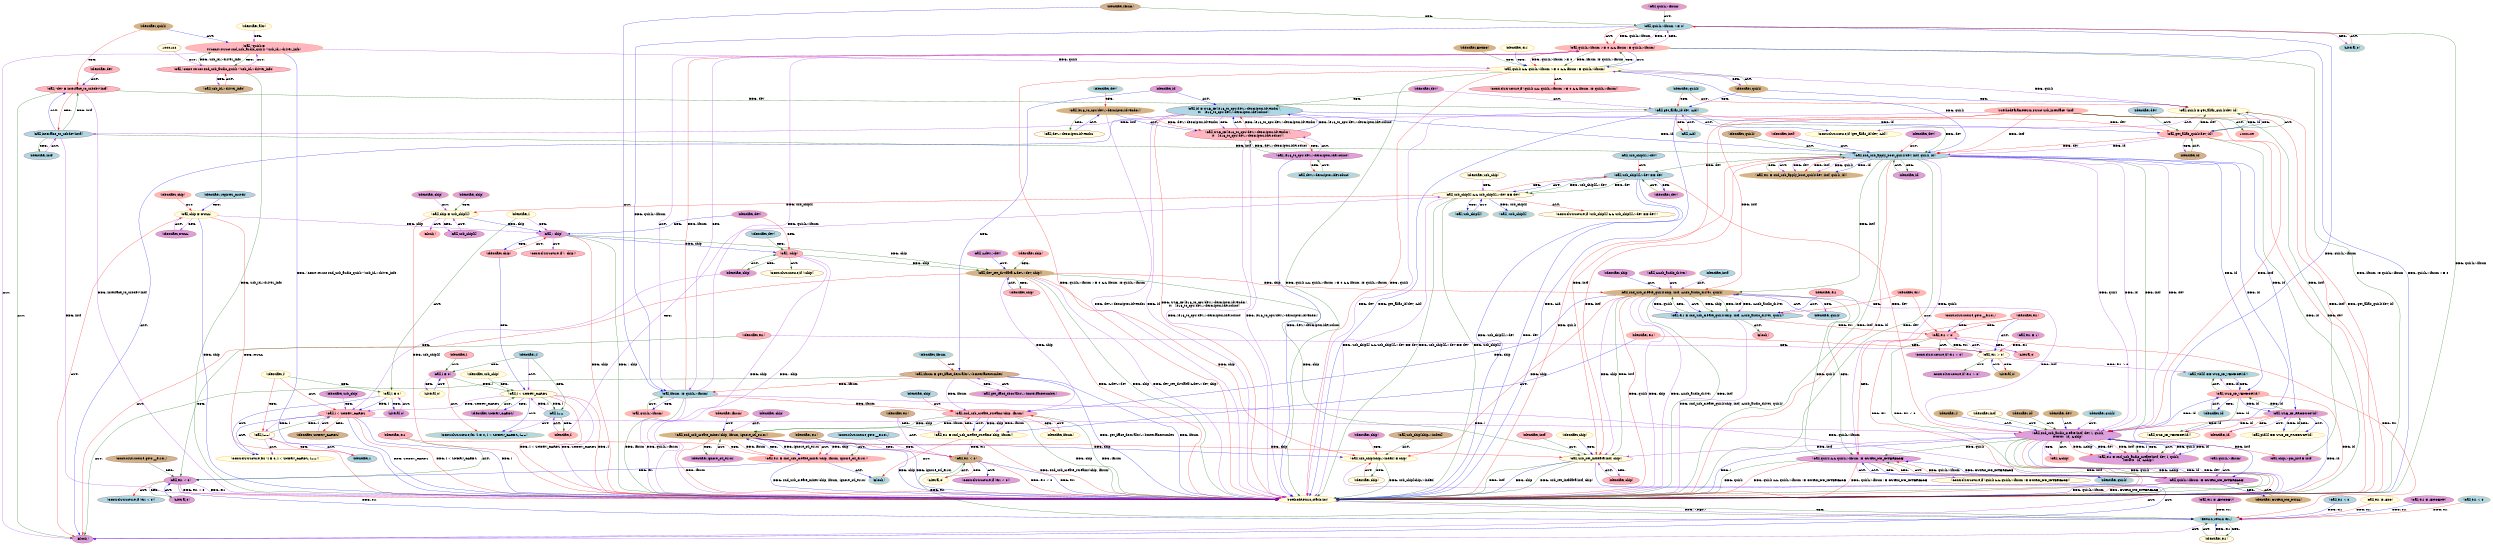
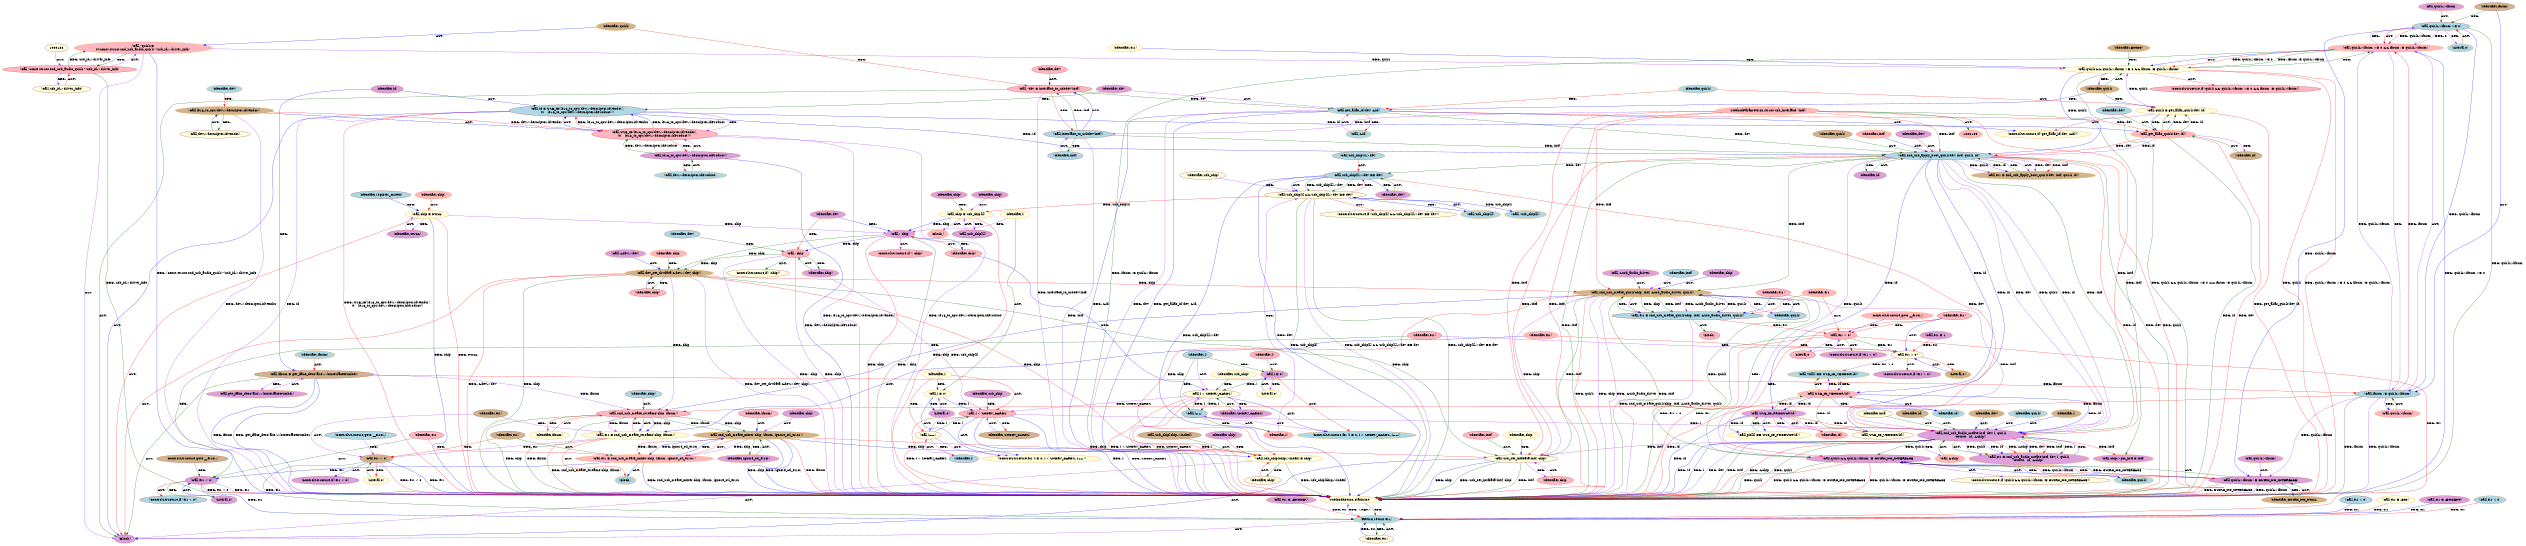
(254, 26) -> none
(224, 89) -> (62, 89)
